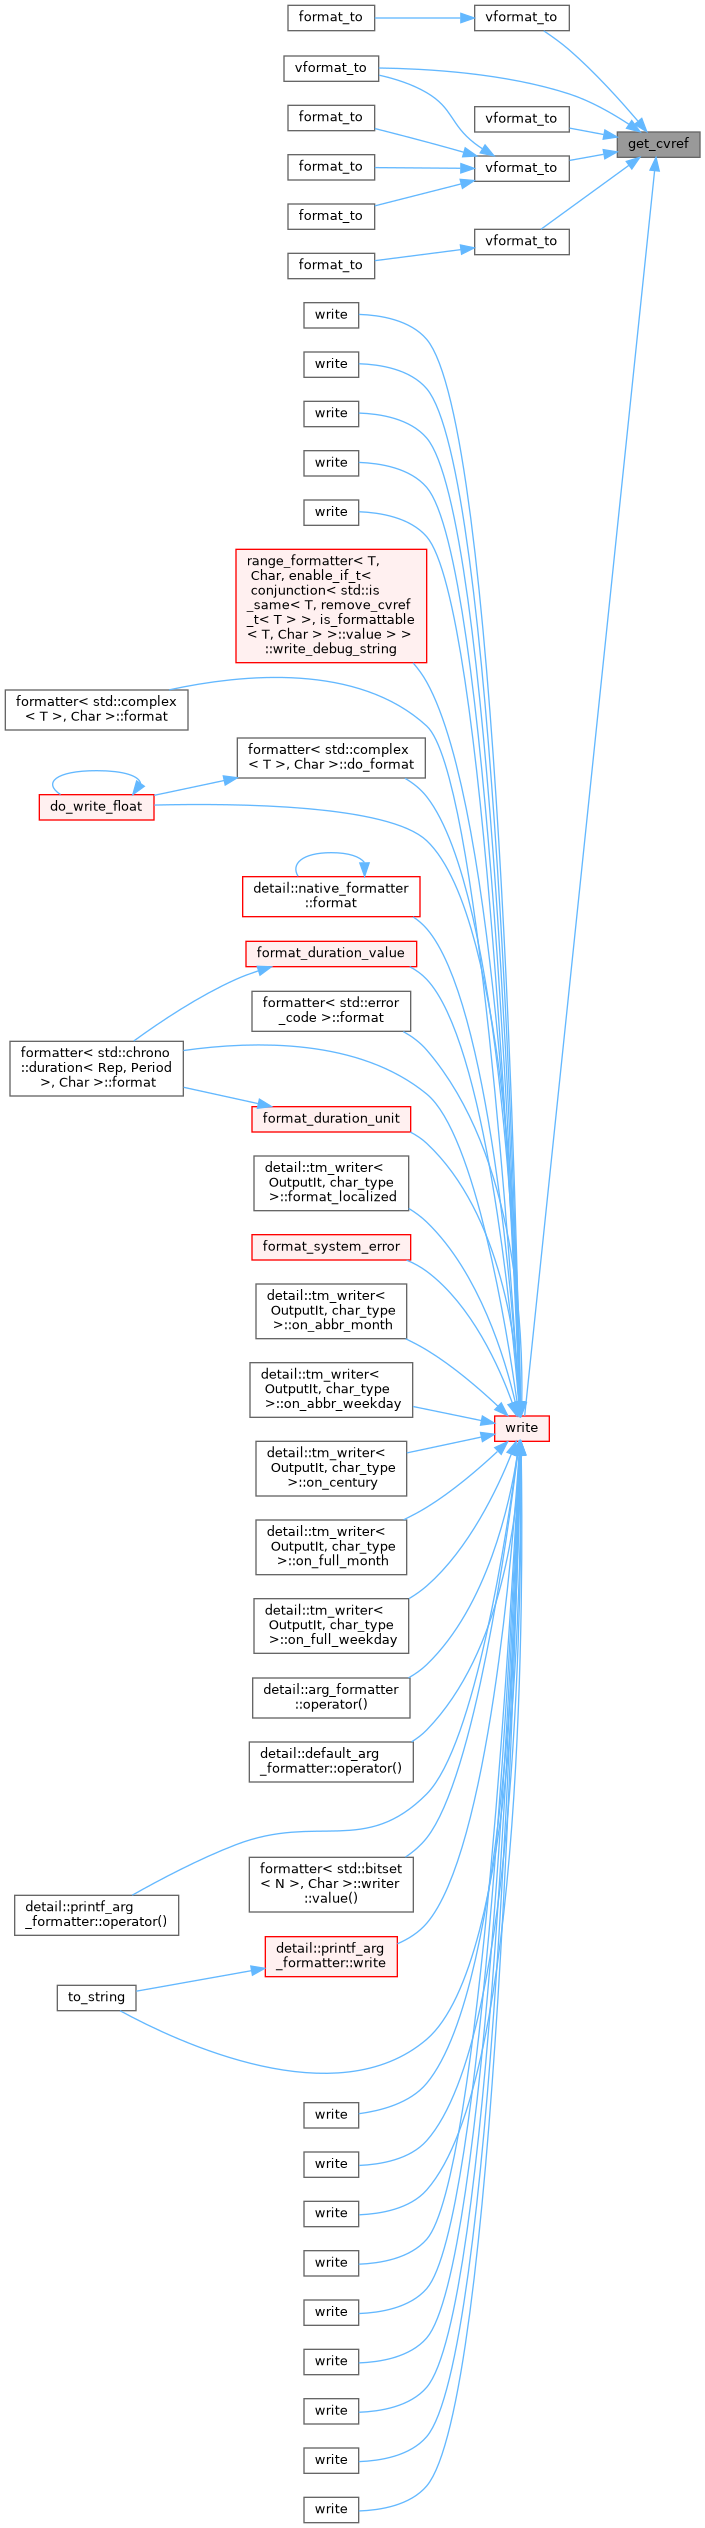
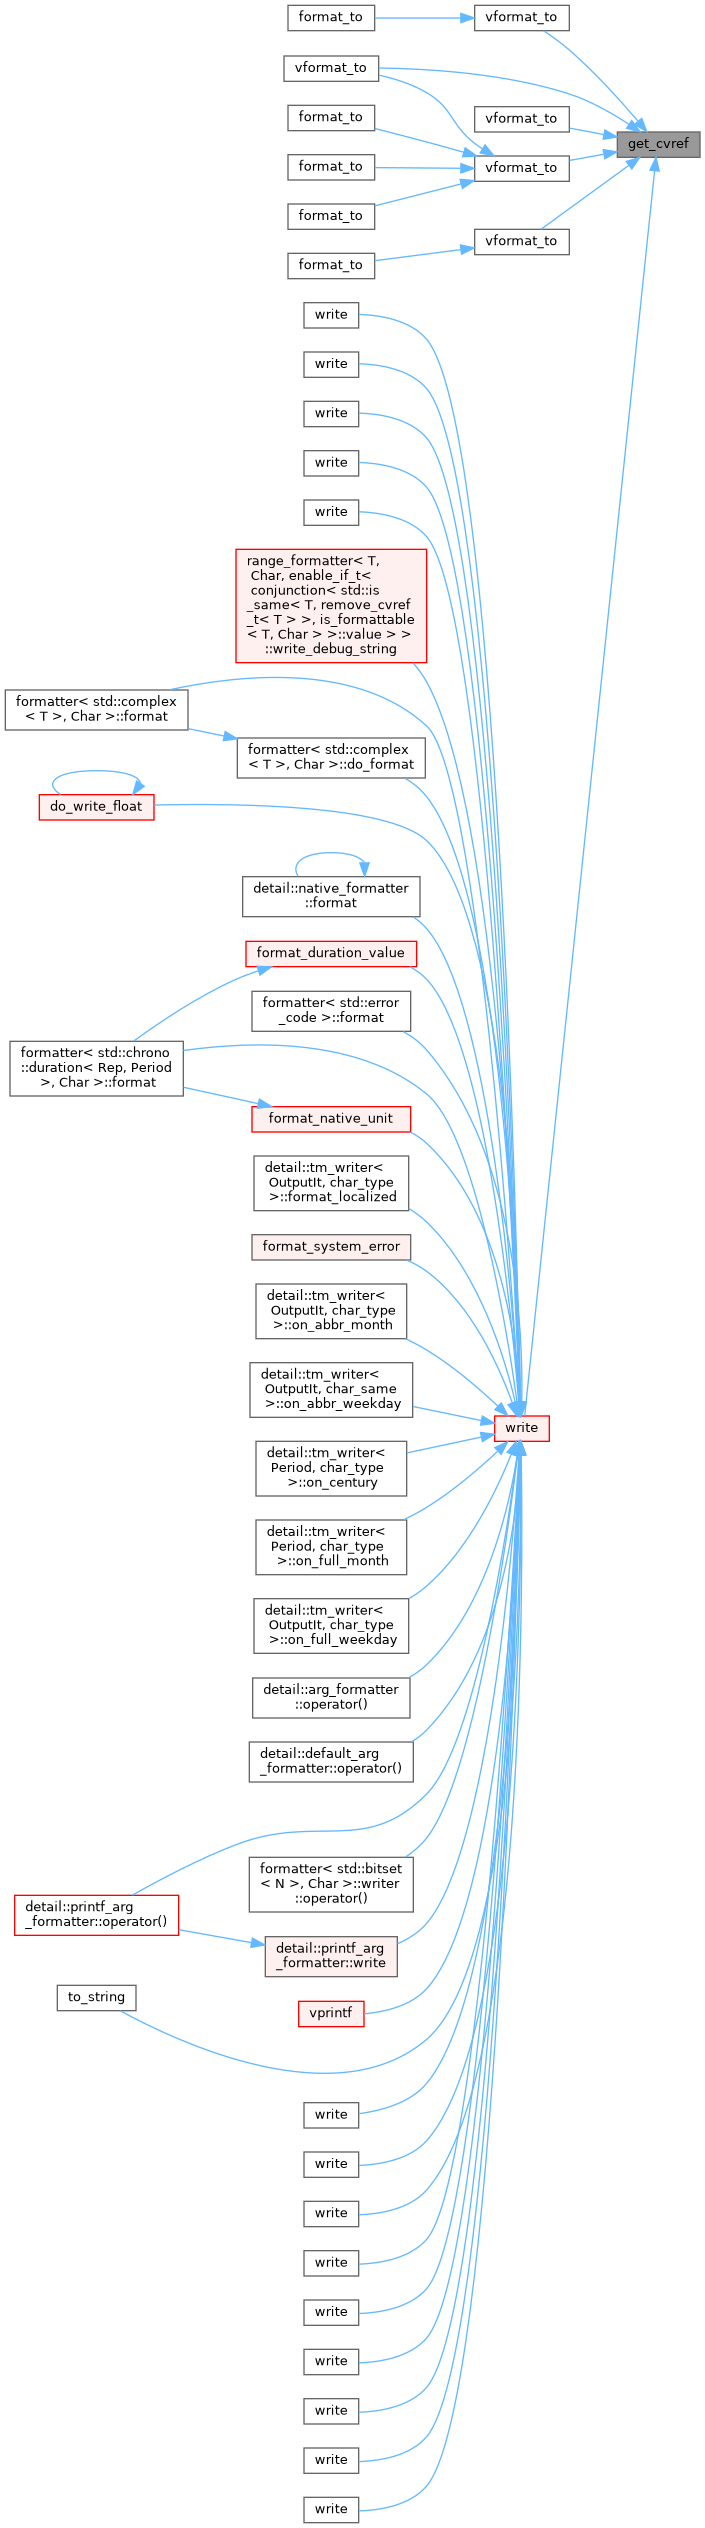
(189, 788) -> (206, 732)
(331, 897) -> (331, 897)
(331, 1119) -> (331, 1119)
(331, 1247) -> (331, 1247)
(331, 1390) -> (331, 1390)
(331, 1469) -> (331, 1469)
(331, 1547) -> (331, 1547)
(331, 1885) -> (331, 1885)
(97, 1915) -> (97, 1915)
(331, 1957) -> (331, 1957)
(194, 1981) -> (215, 1936)
none -> (331, 2014)
